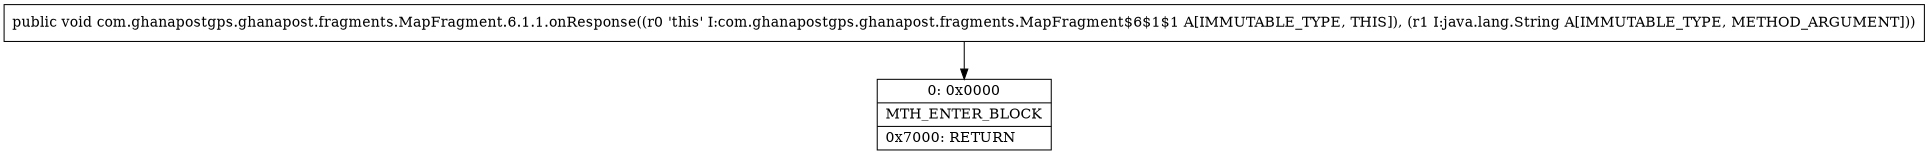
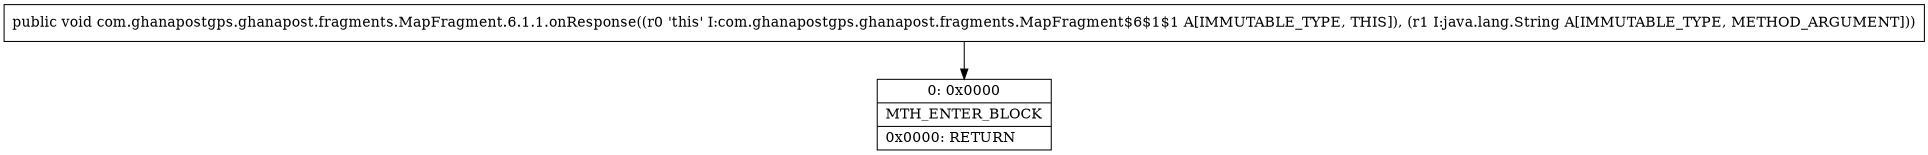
(958, 138) -> (958, 138)
